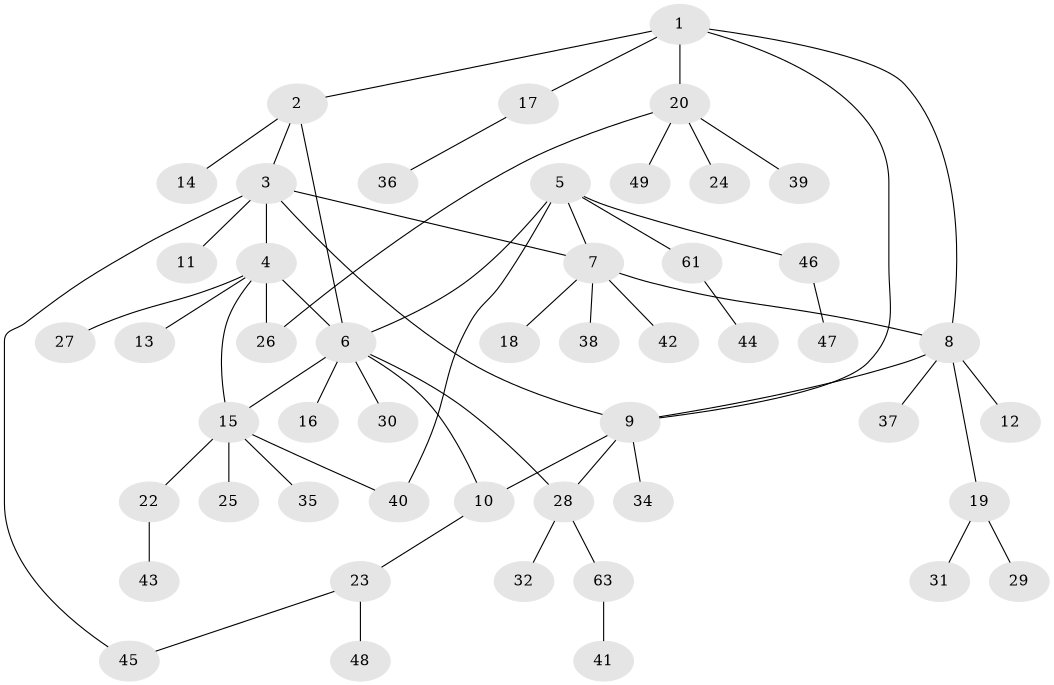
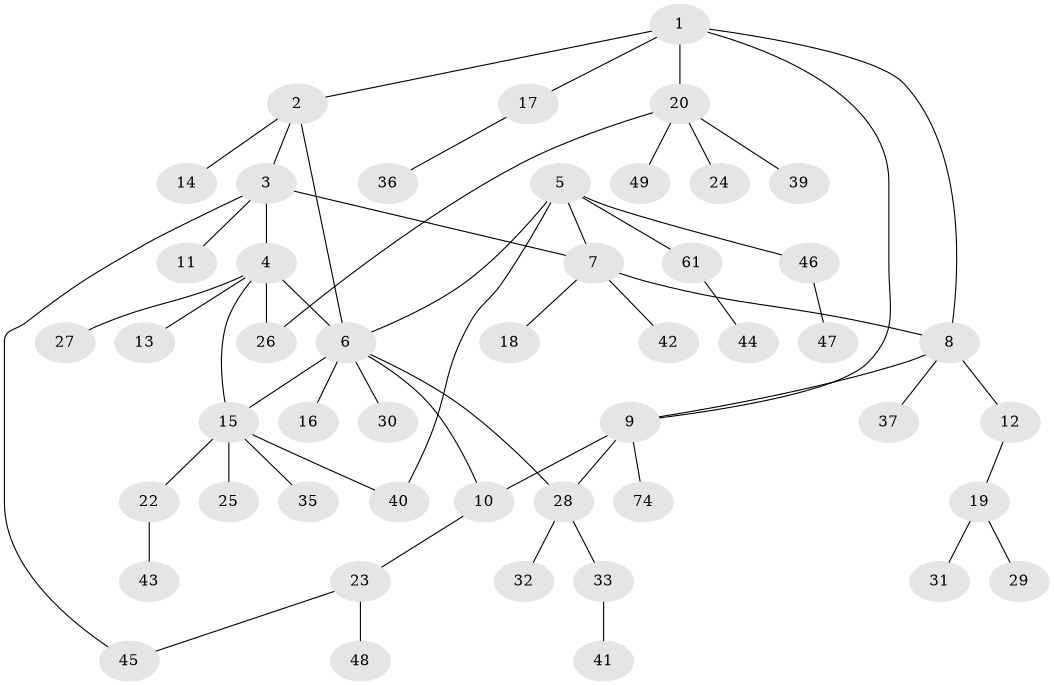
(426, 333) -> none
(589, 343) -> none
(965, 422) -> (995, 462)
(643, 502) -> (643, 502)
(604, 582) -> (604, 582)
